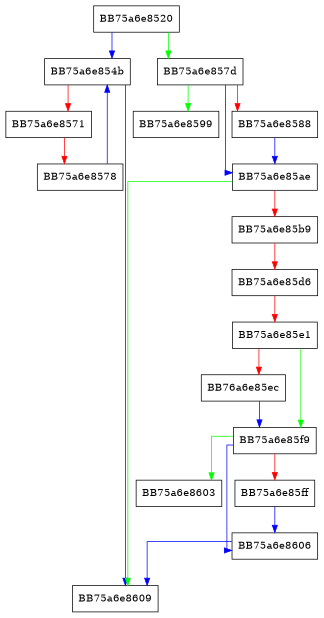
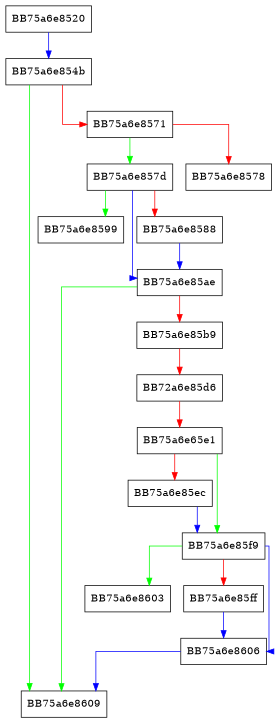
(168, 42) -> (130, 147)
(107, 128) -> none
(275, 283) -> (180, 388)
(125, 332) -> (30, 384)
(275, 335) -> (180, 441)
(243, 388) -> (170, 493)
